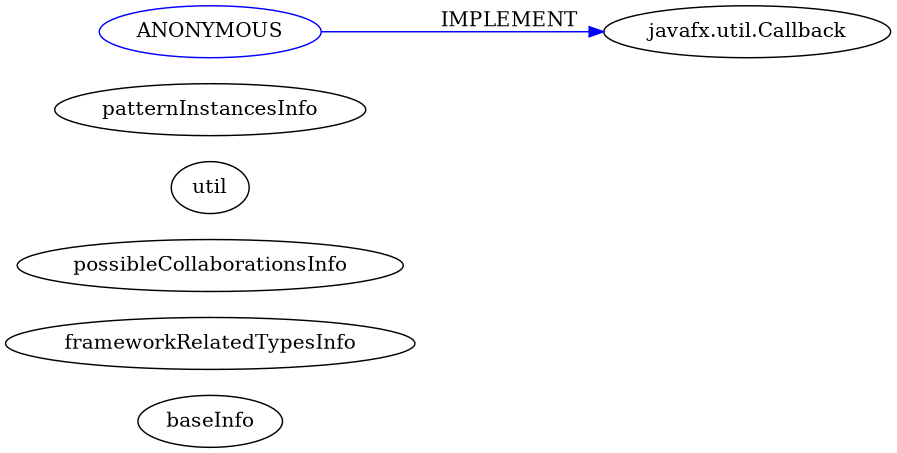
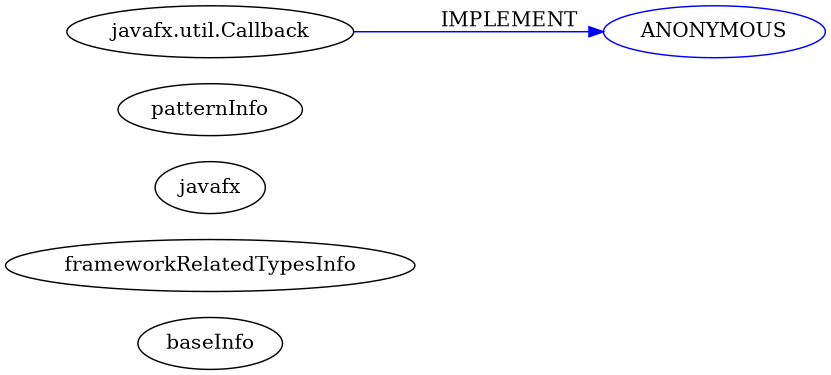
(455, 32) -> (471, 32)
(210, 110) -> none
(210, 188) -> (210, 110)
(210, 266) -> (210, 188)
